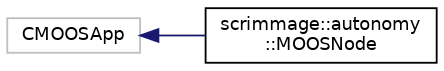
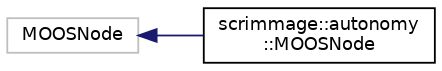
(74, 35) -> (73, 35)
